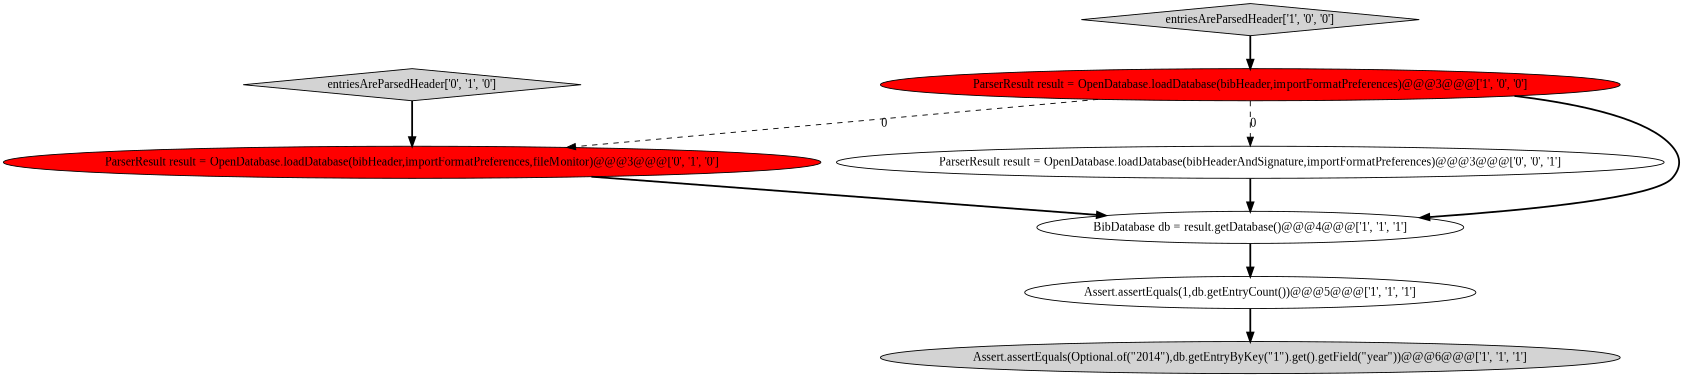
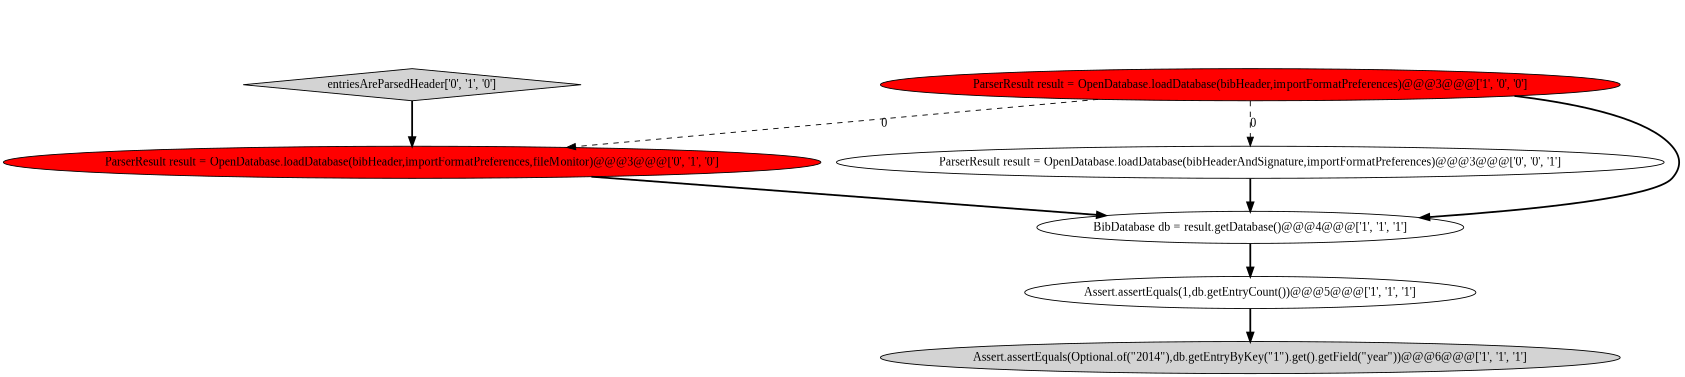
(1250, 20) -> none
